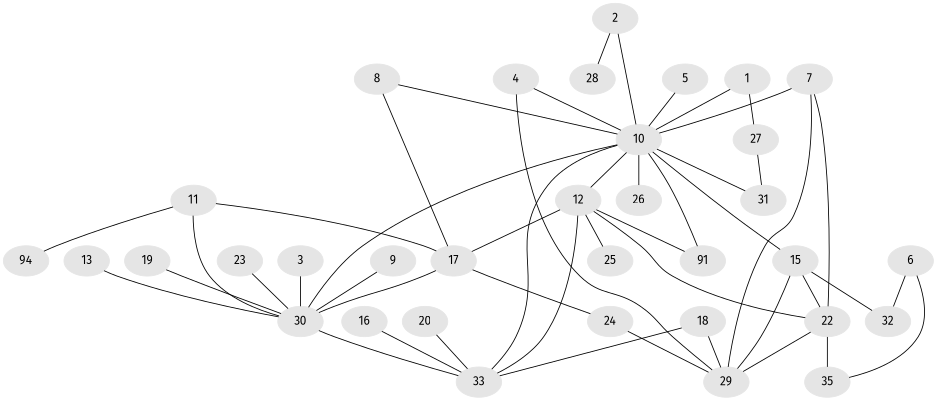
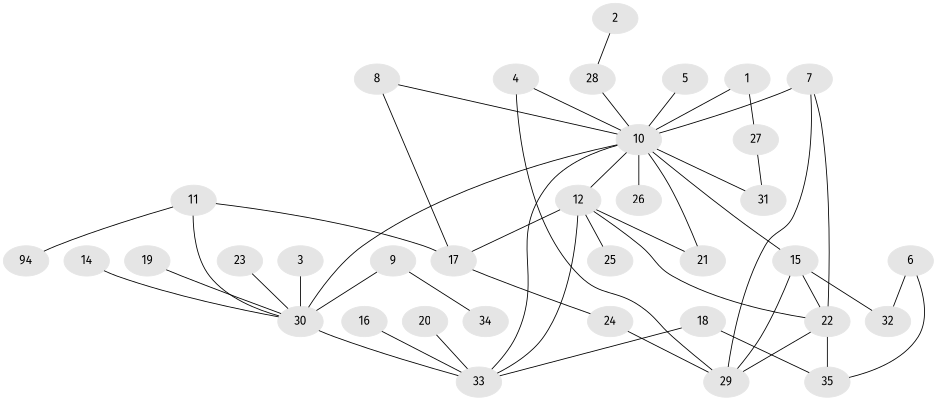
(627, 79) -> (616, 109)
(87, 261) -> (87, 261)
(703, 261) -> (703, 261)
(378, 292) -> none
none -> (486, 322)
(715, 352) -> (765, 352)
